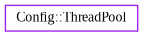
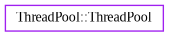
(72, 18) -> (84, 18)
